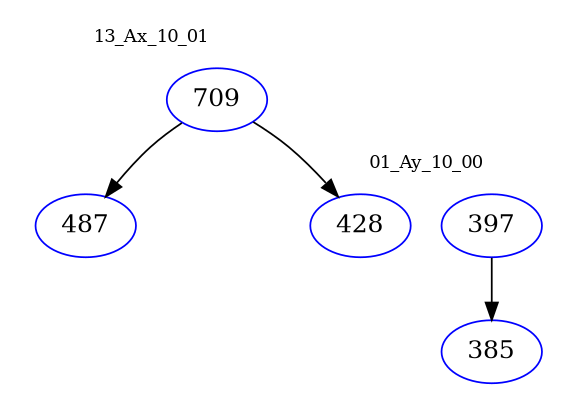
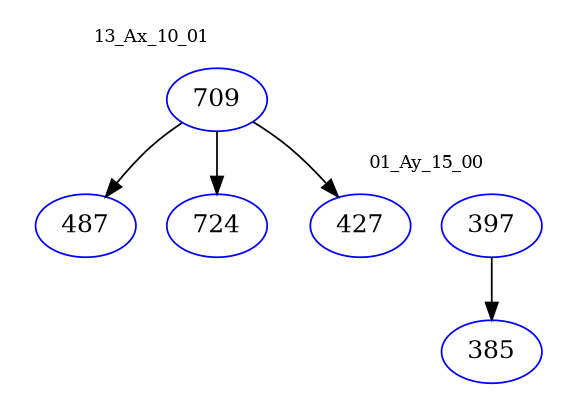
(426, 164) -> (426, 164)
none -> (217, 226)
(360, 226) -> (360, 226)
